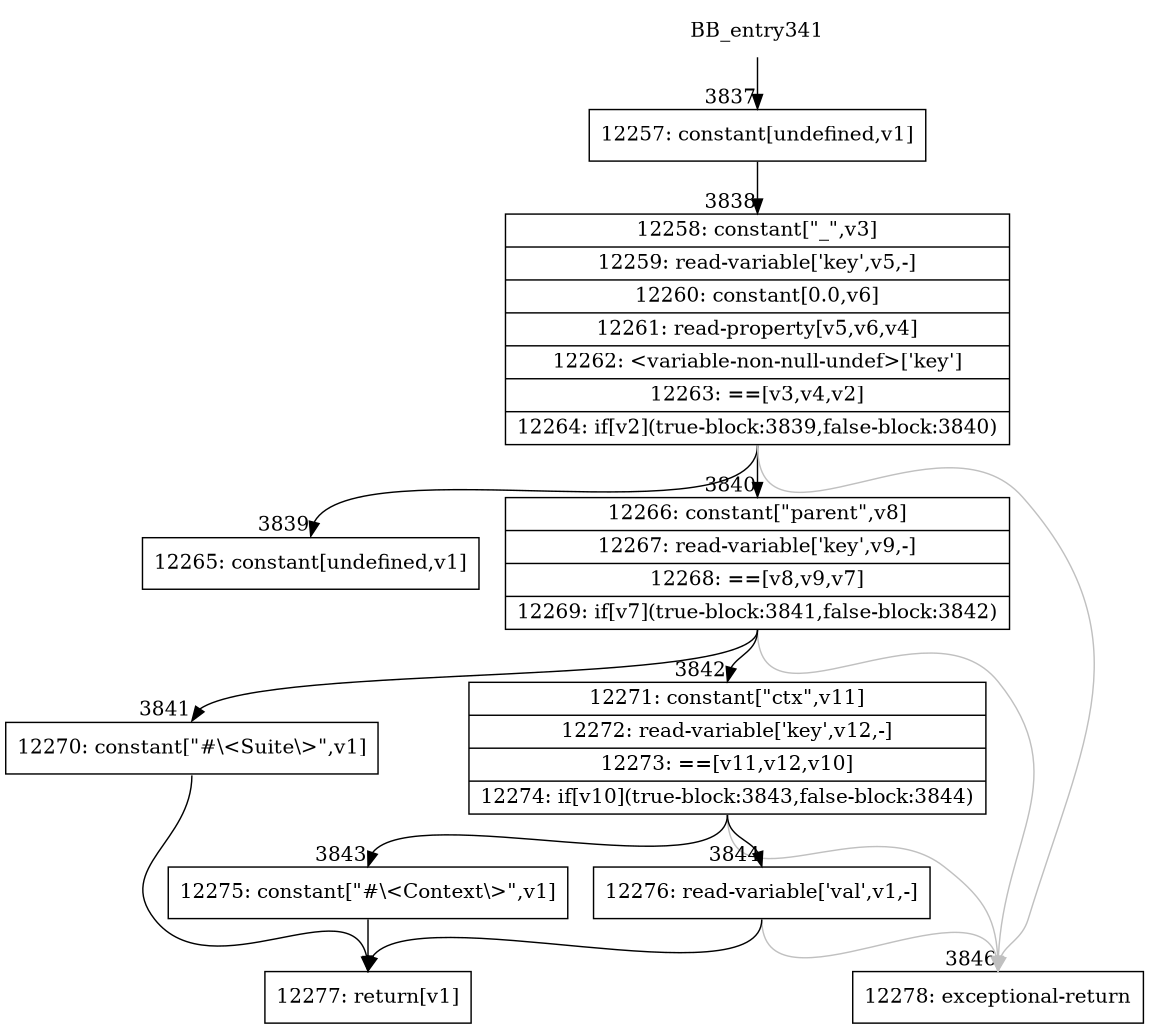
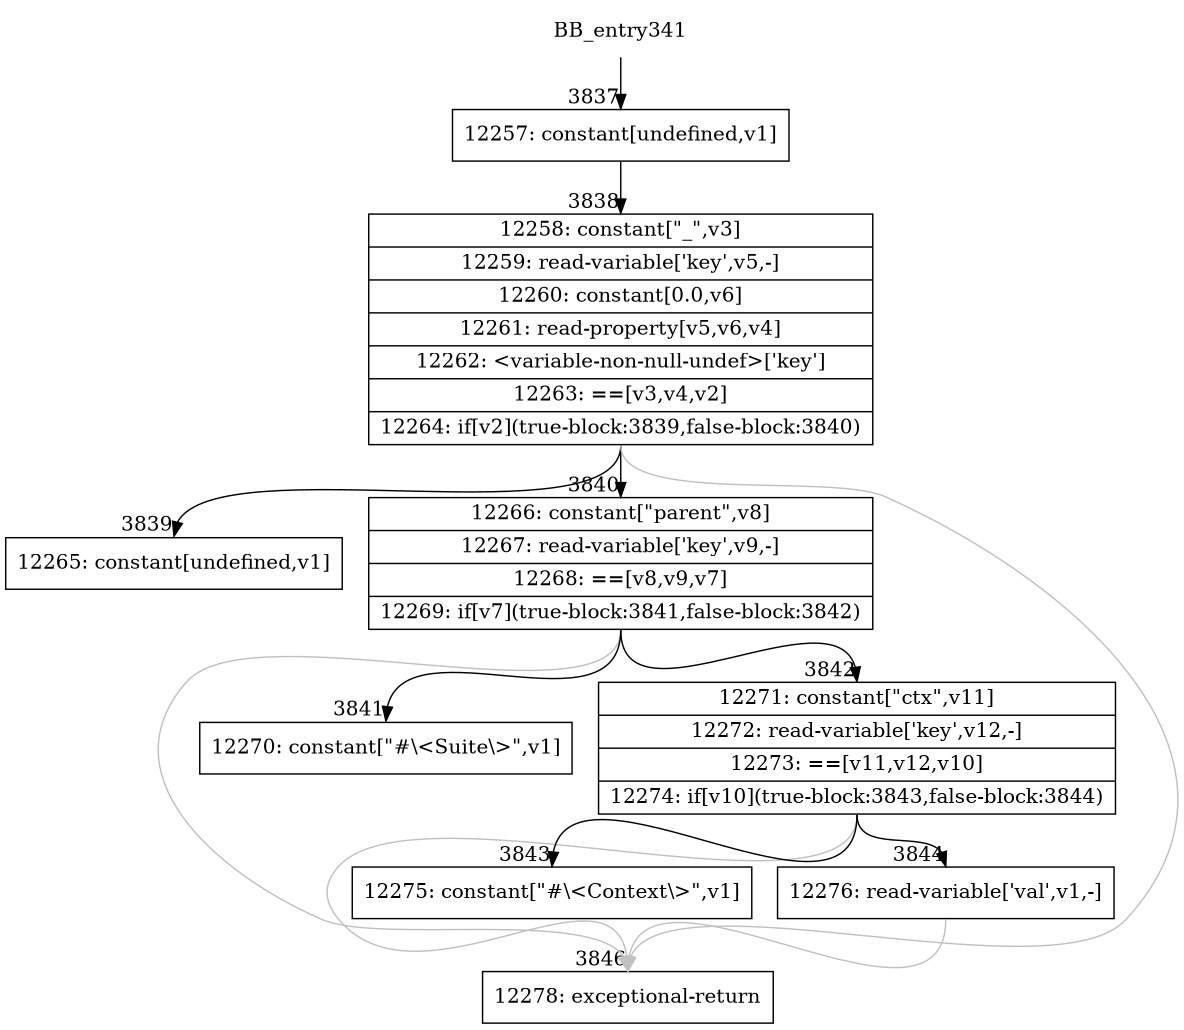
(368, 997) -> none
